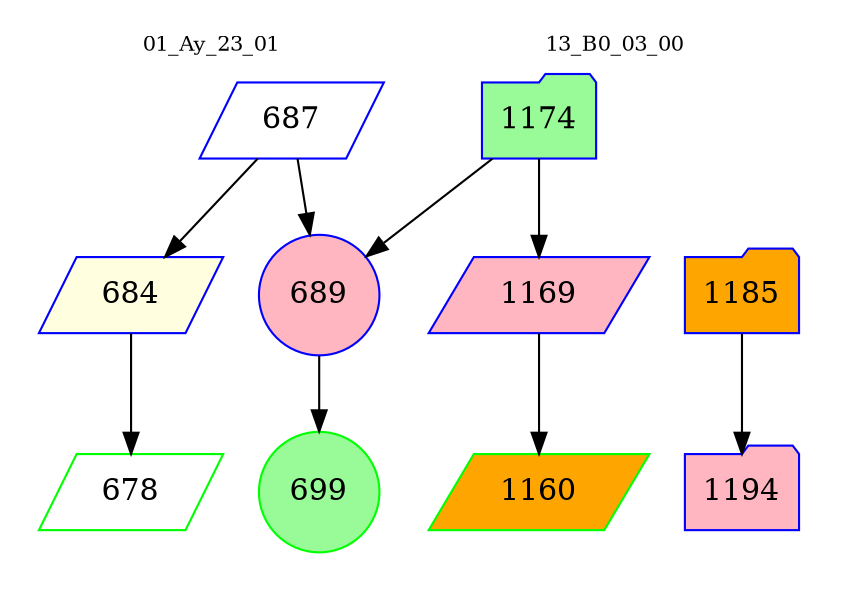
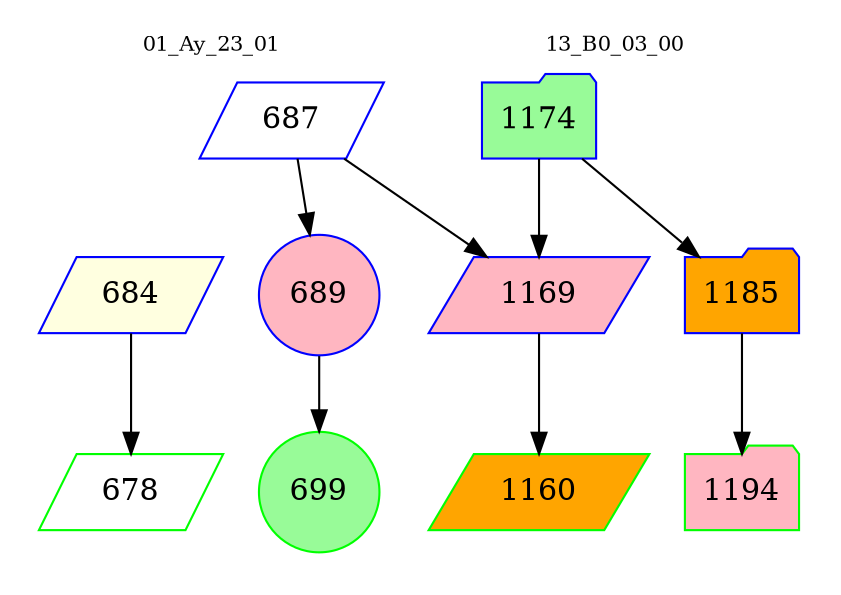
(219, 200) -> (429, 217)
(438, 201) -> (632, 201)
(742, 492) -> (742, 492)
